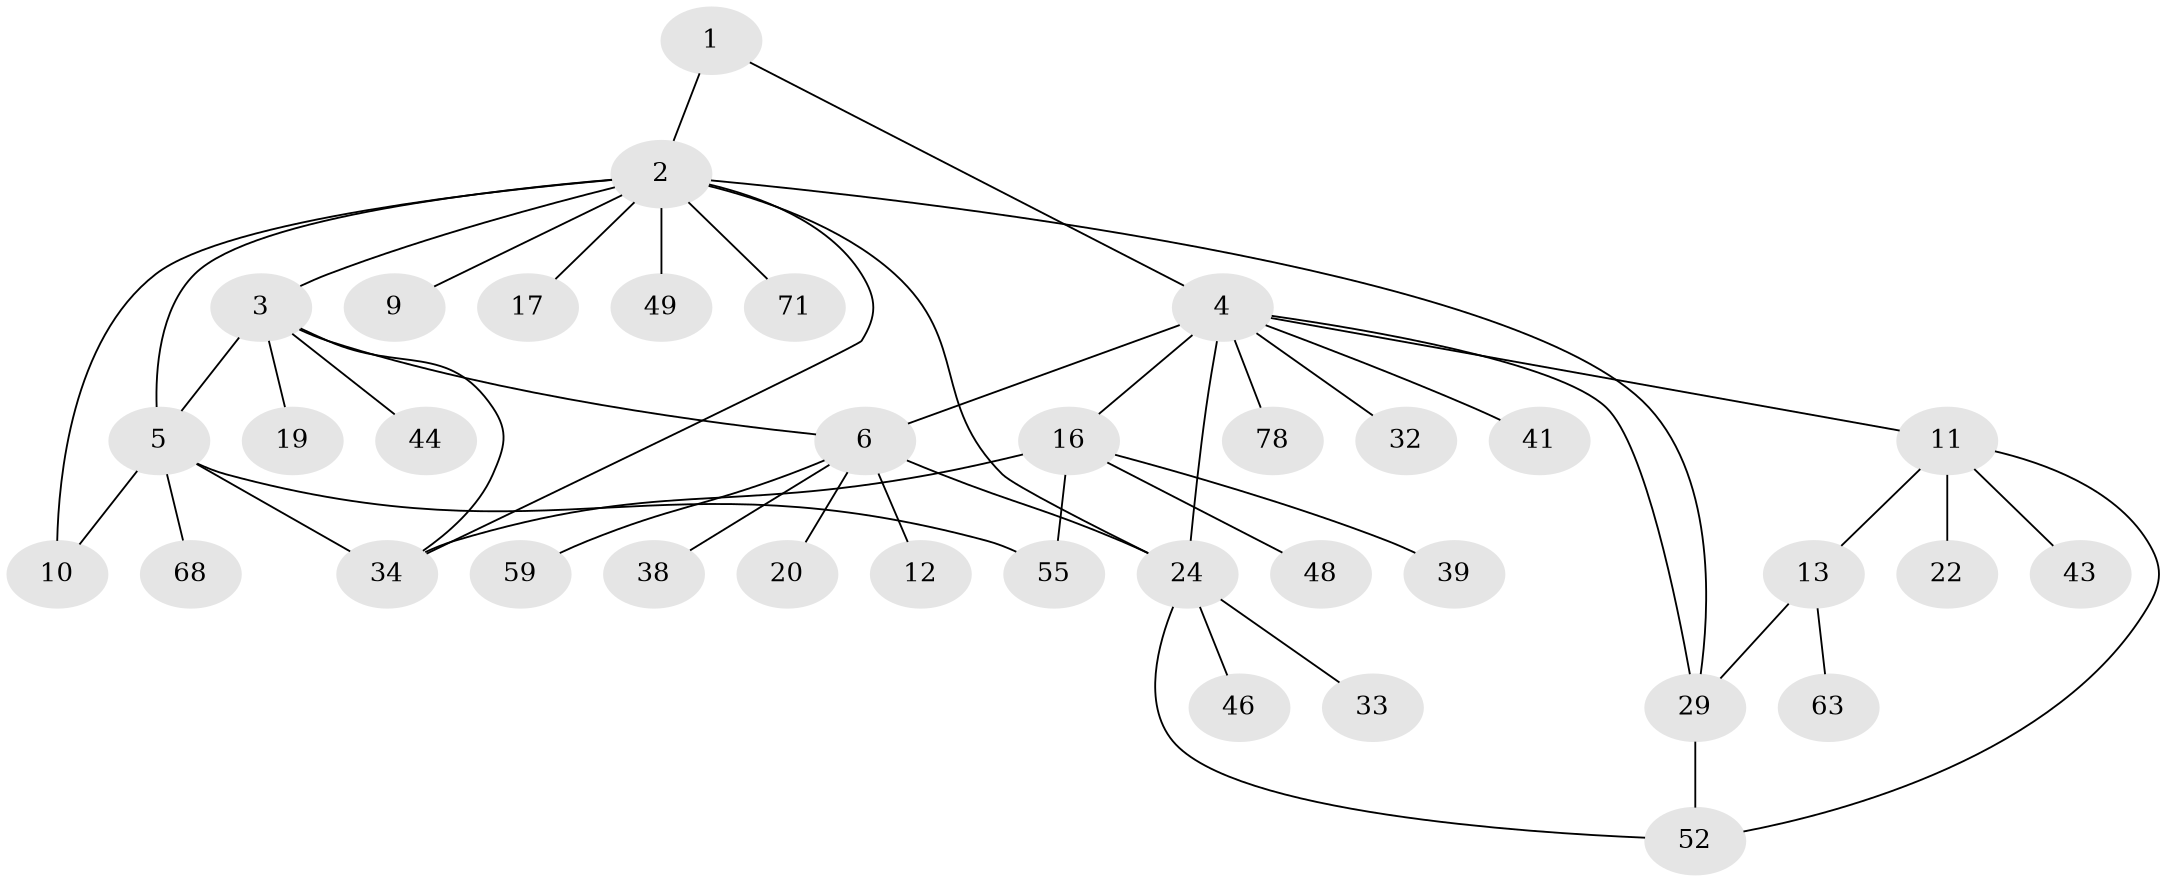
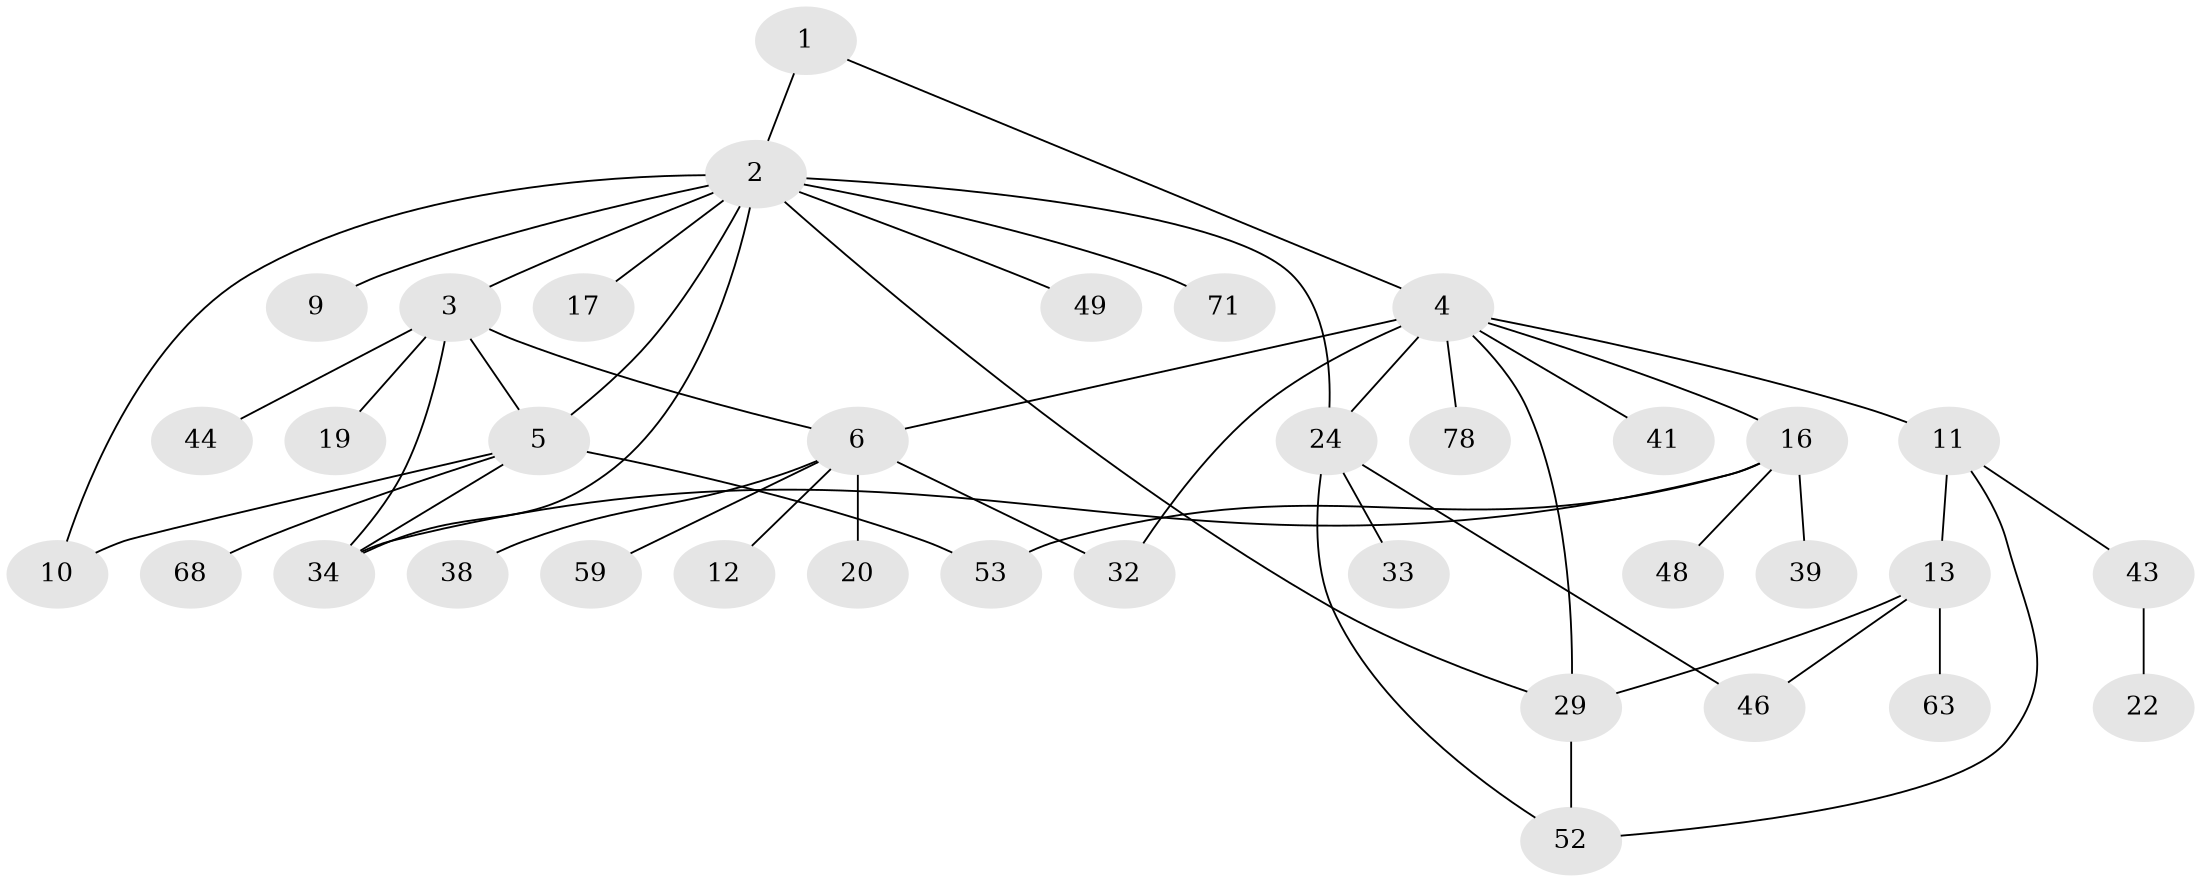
(1028, 506) -> (1005, 514)
(1947, 508) -> (2144, 641)
(1054, 574) -> (991, 574)
none -> (1847, 641)
